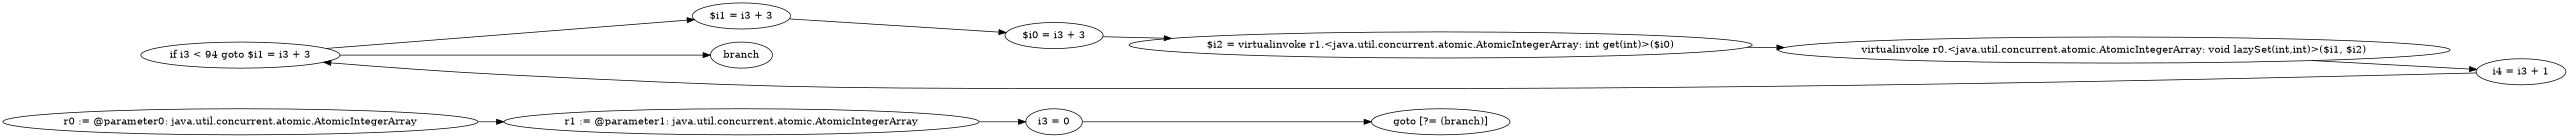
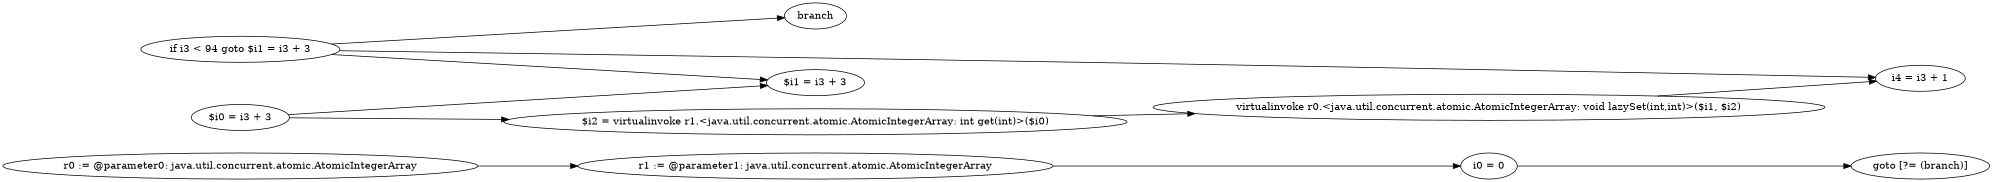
(894, 26) -> (524, 100)
(1403, 88) -> (1104, 63)
(1054, 122) -> (1489, 166)
